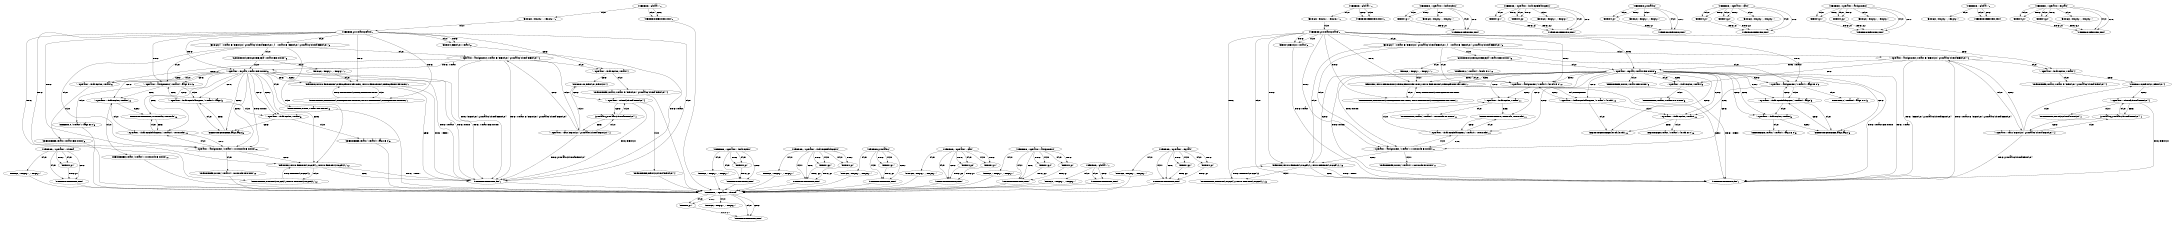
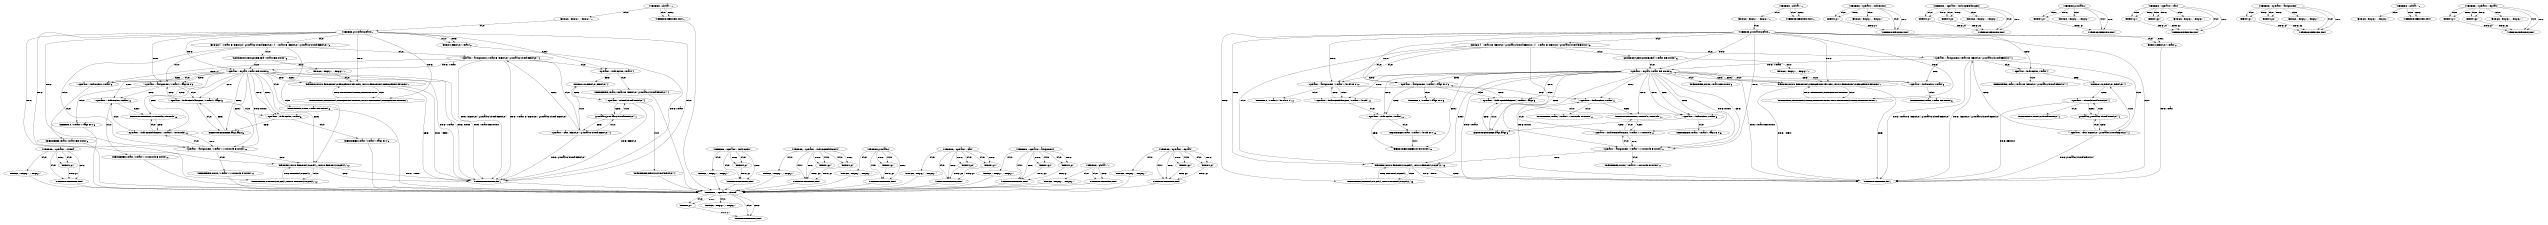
(1488, 81) -> (1304, 92)
(1578, 92) -> (1344, 92)
(1597, 116) -> (1412, 140)
